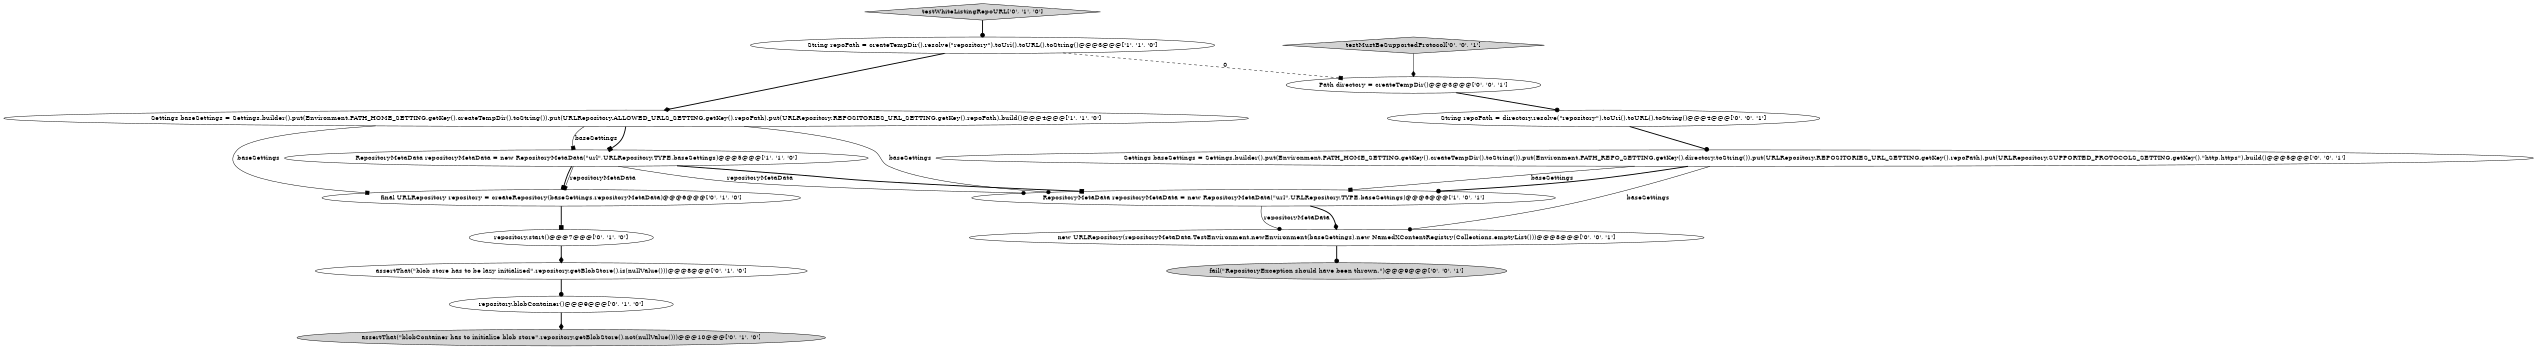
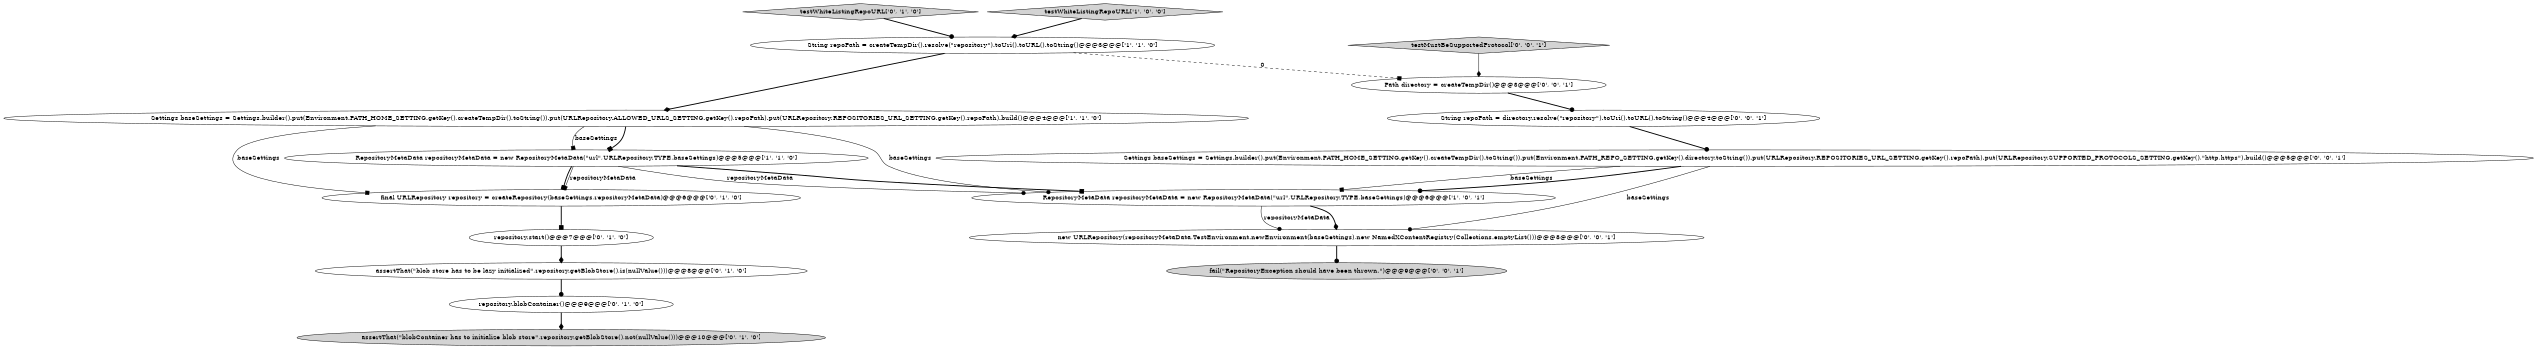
none -> (1105, 12)
